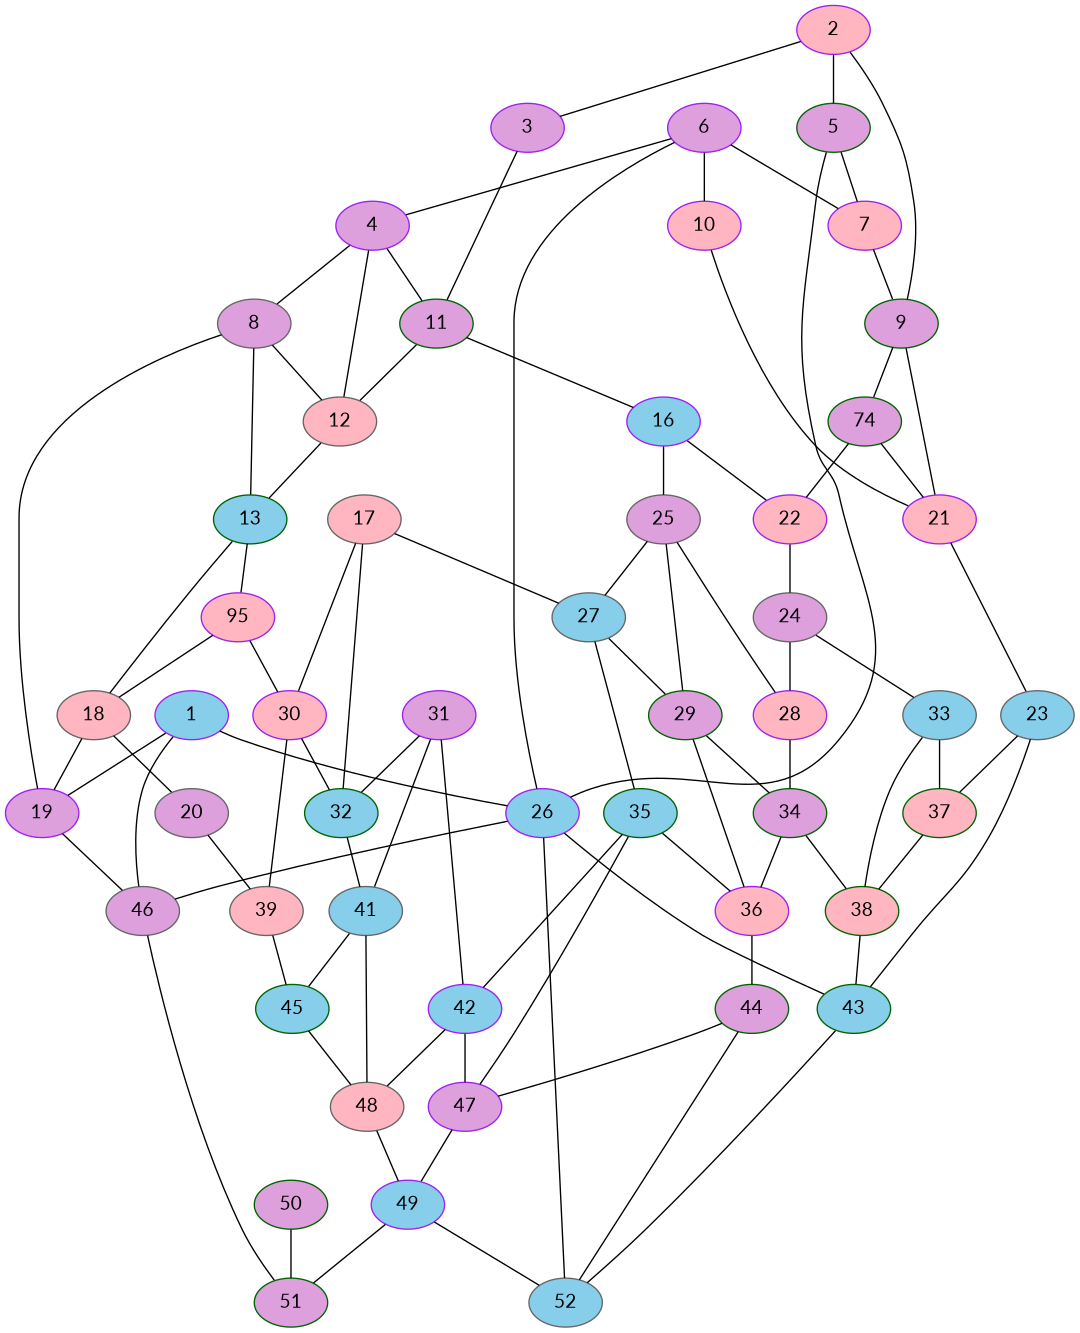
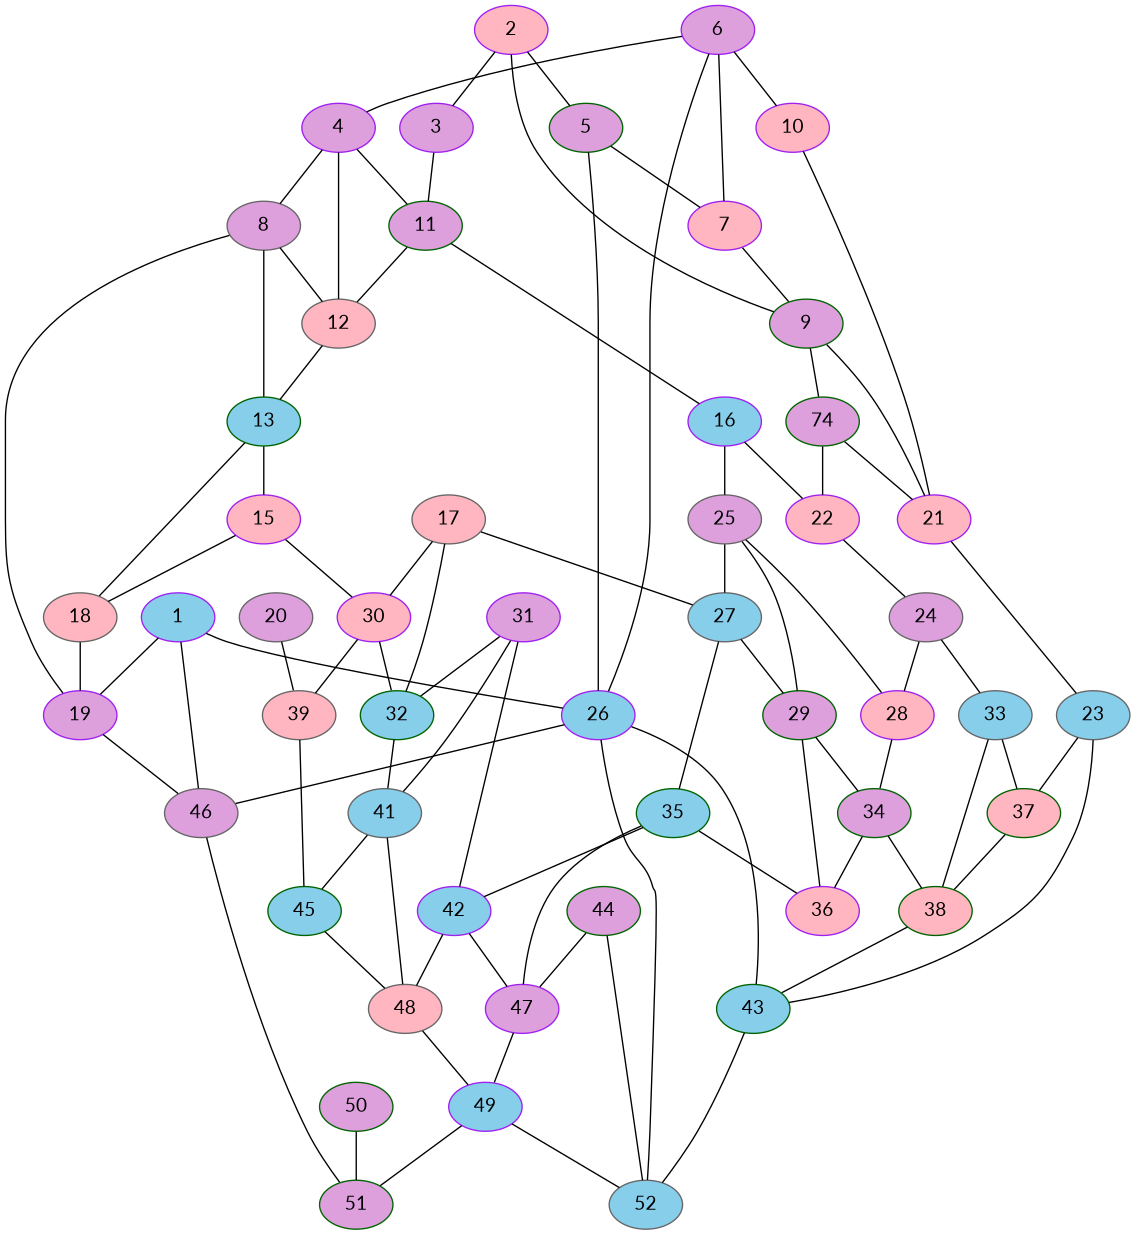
(238, 617) -> (264, 519)
(143, 764) -> none
(752, 950) -> none
